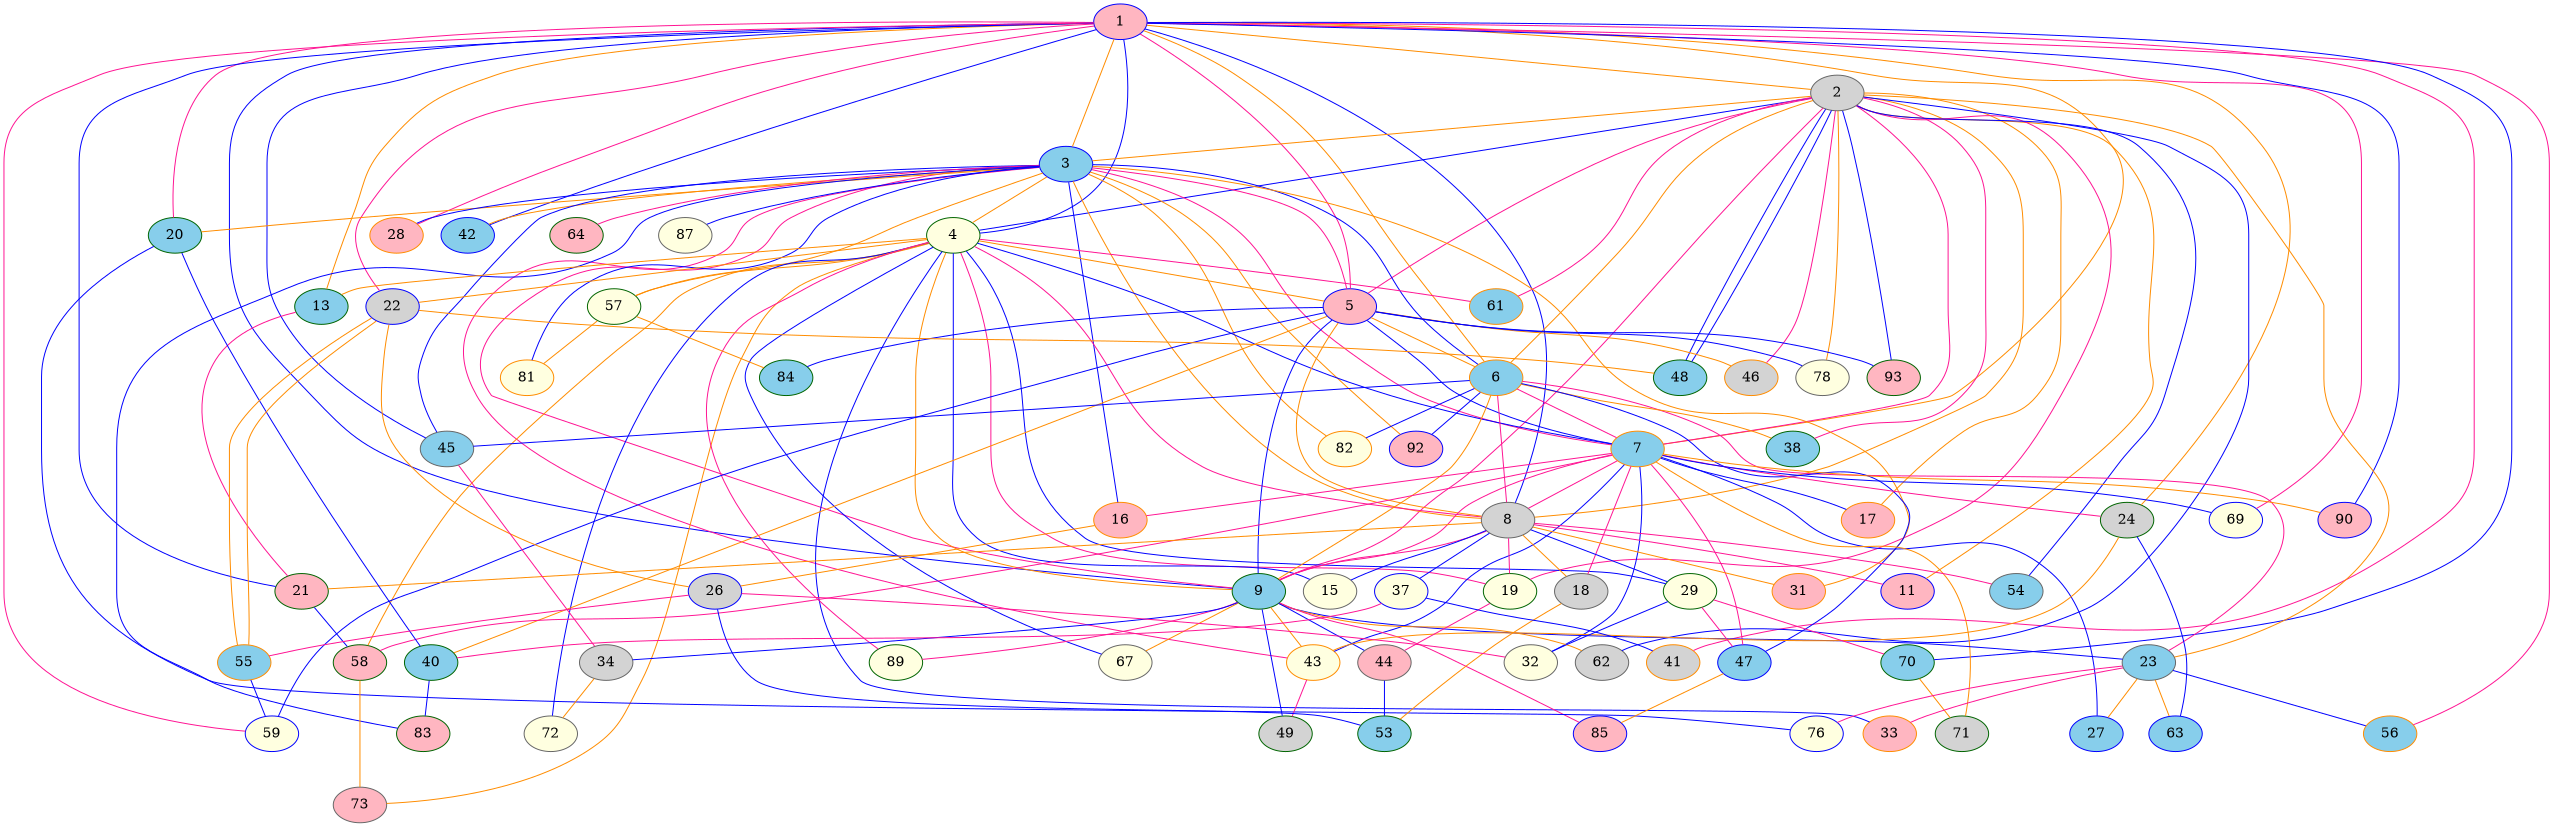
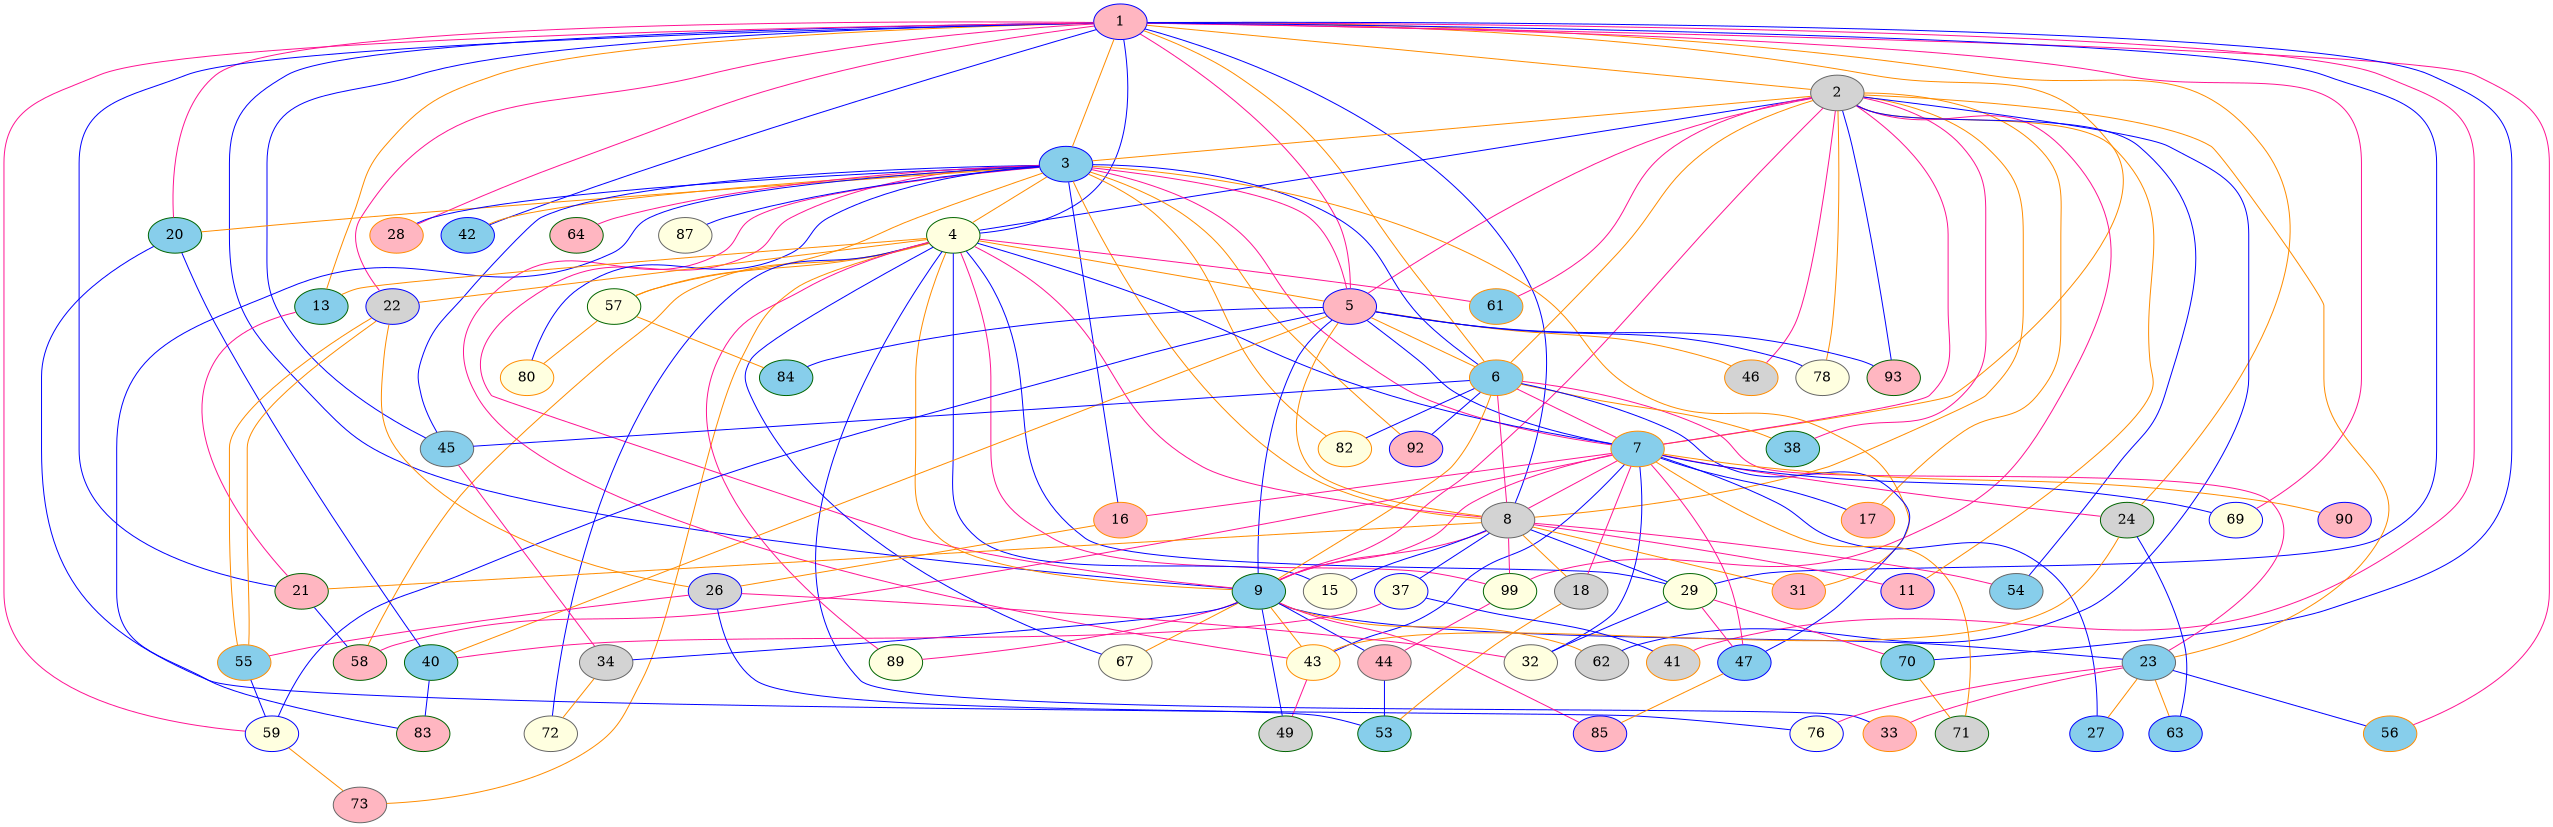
(1969, 50) -> (2345, 82)
(527, 378) -> (527, 378)
(1680, 378) -> none
(1510, 591) -> (1510, 591)
(360, 734) -> (316, 769)
